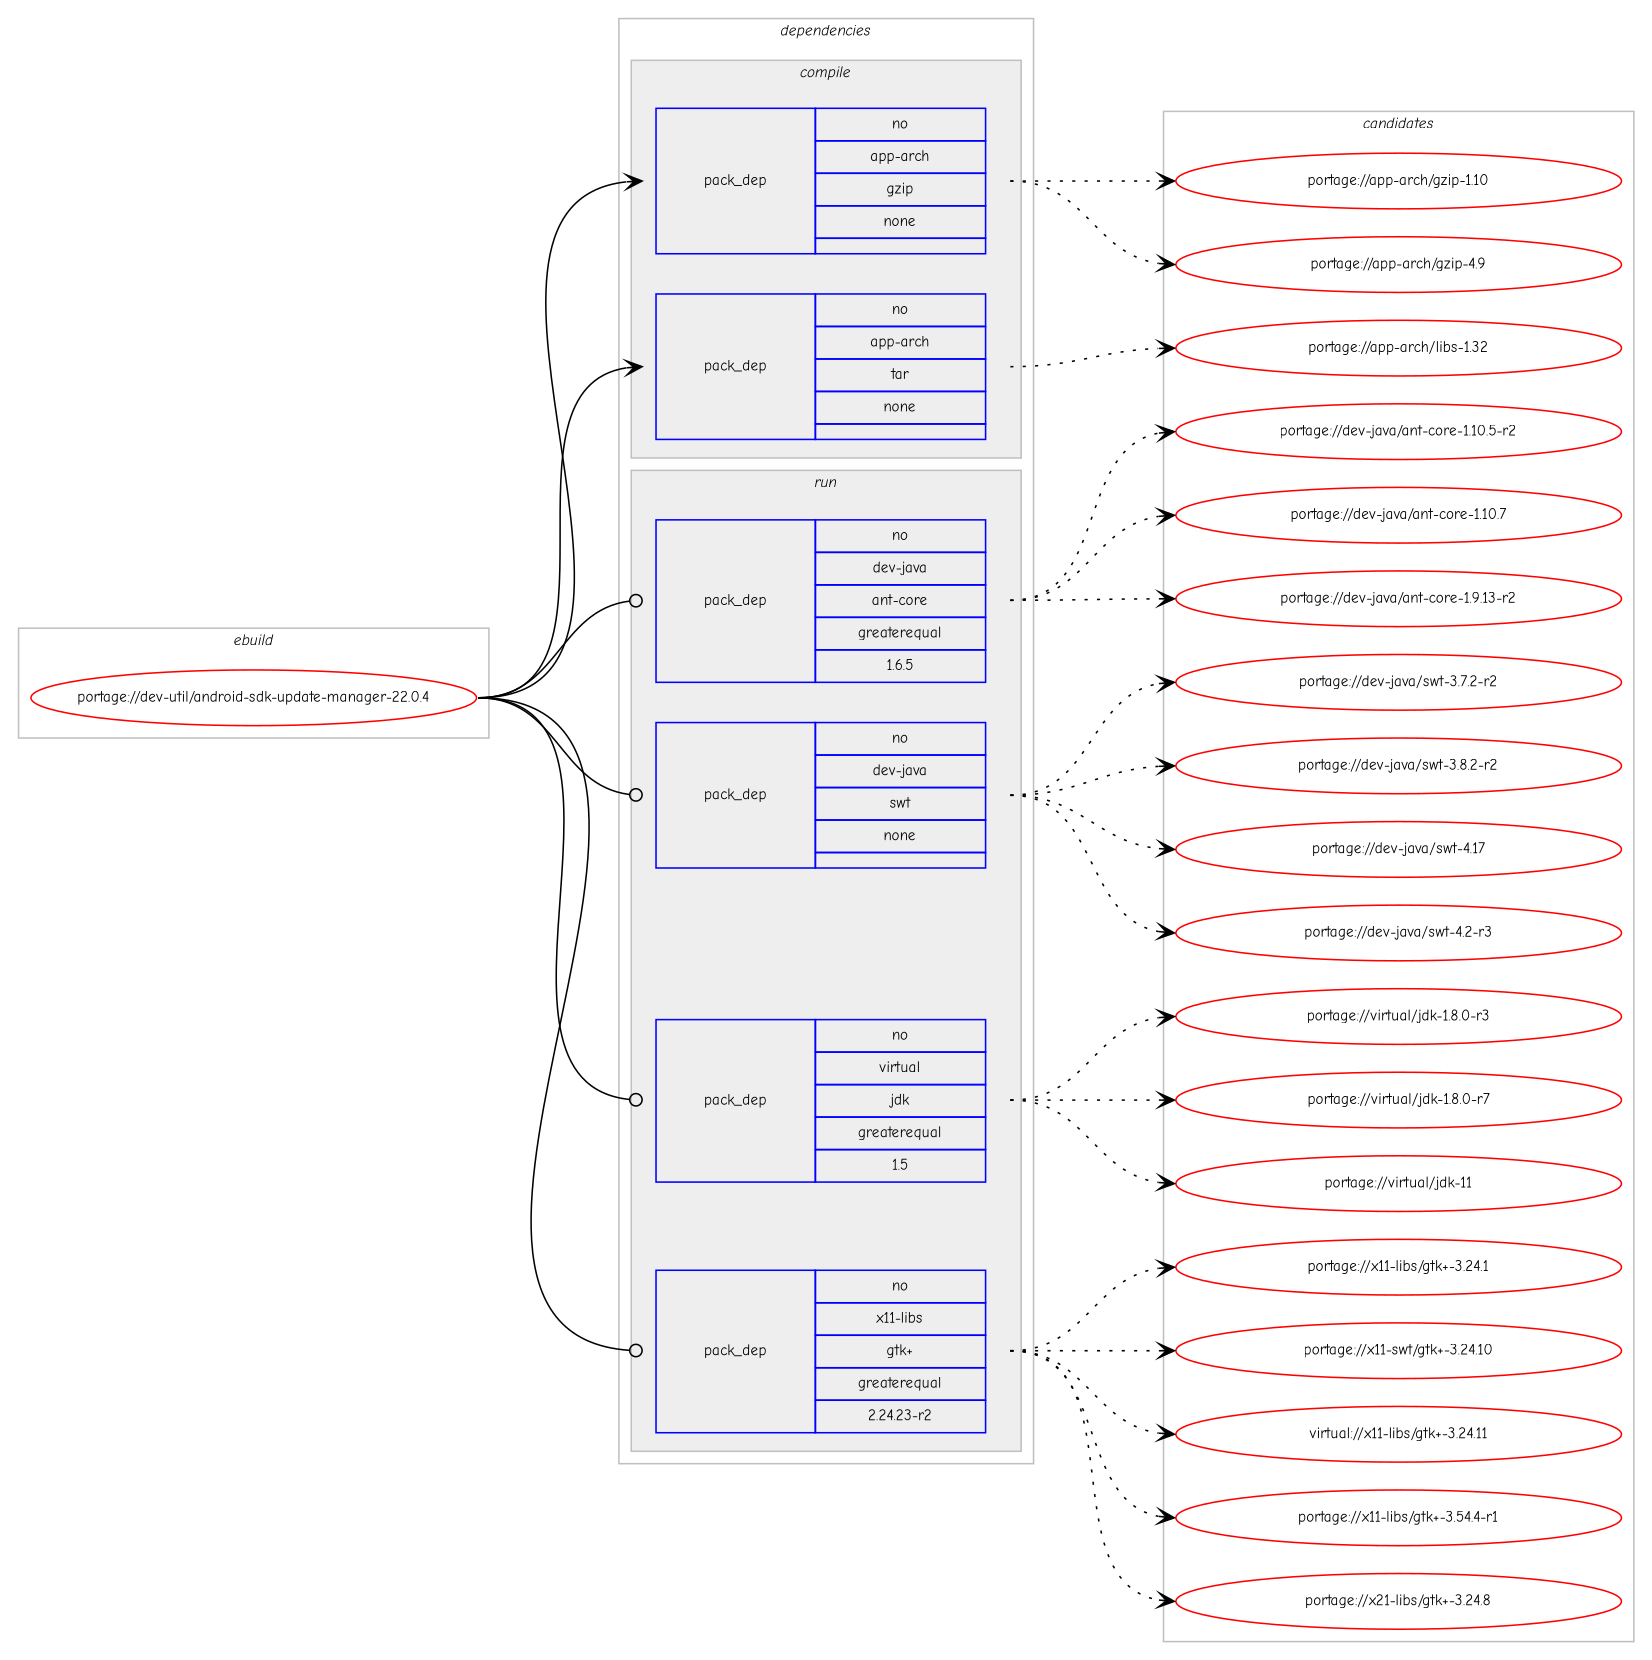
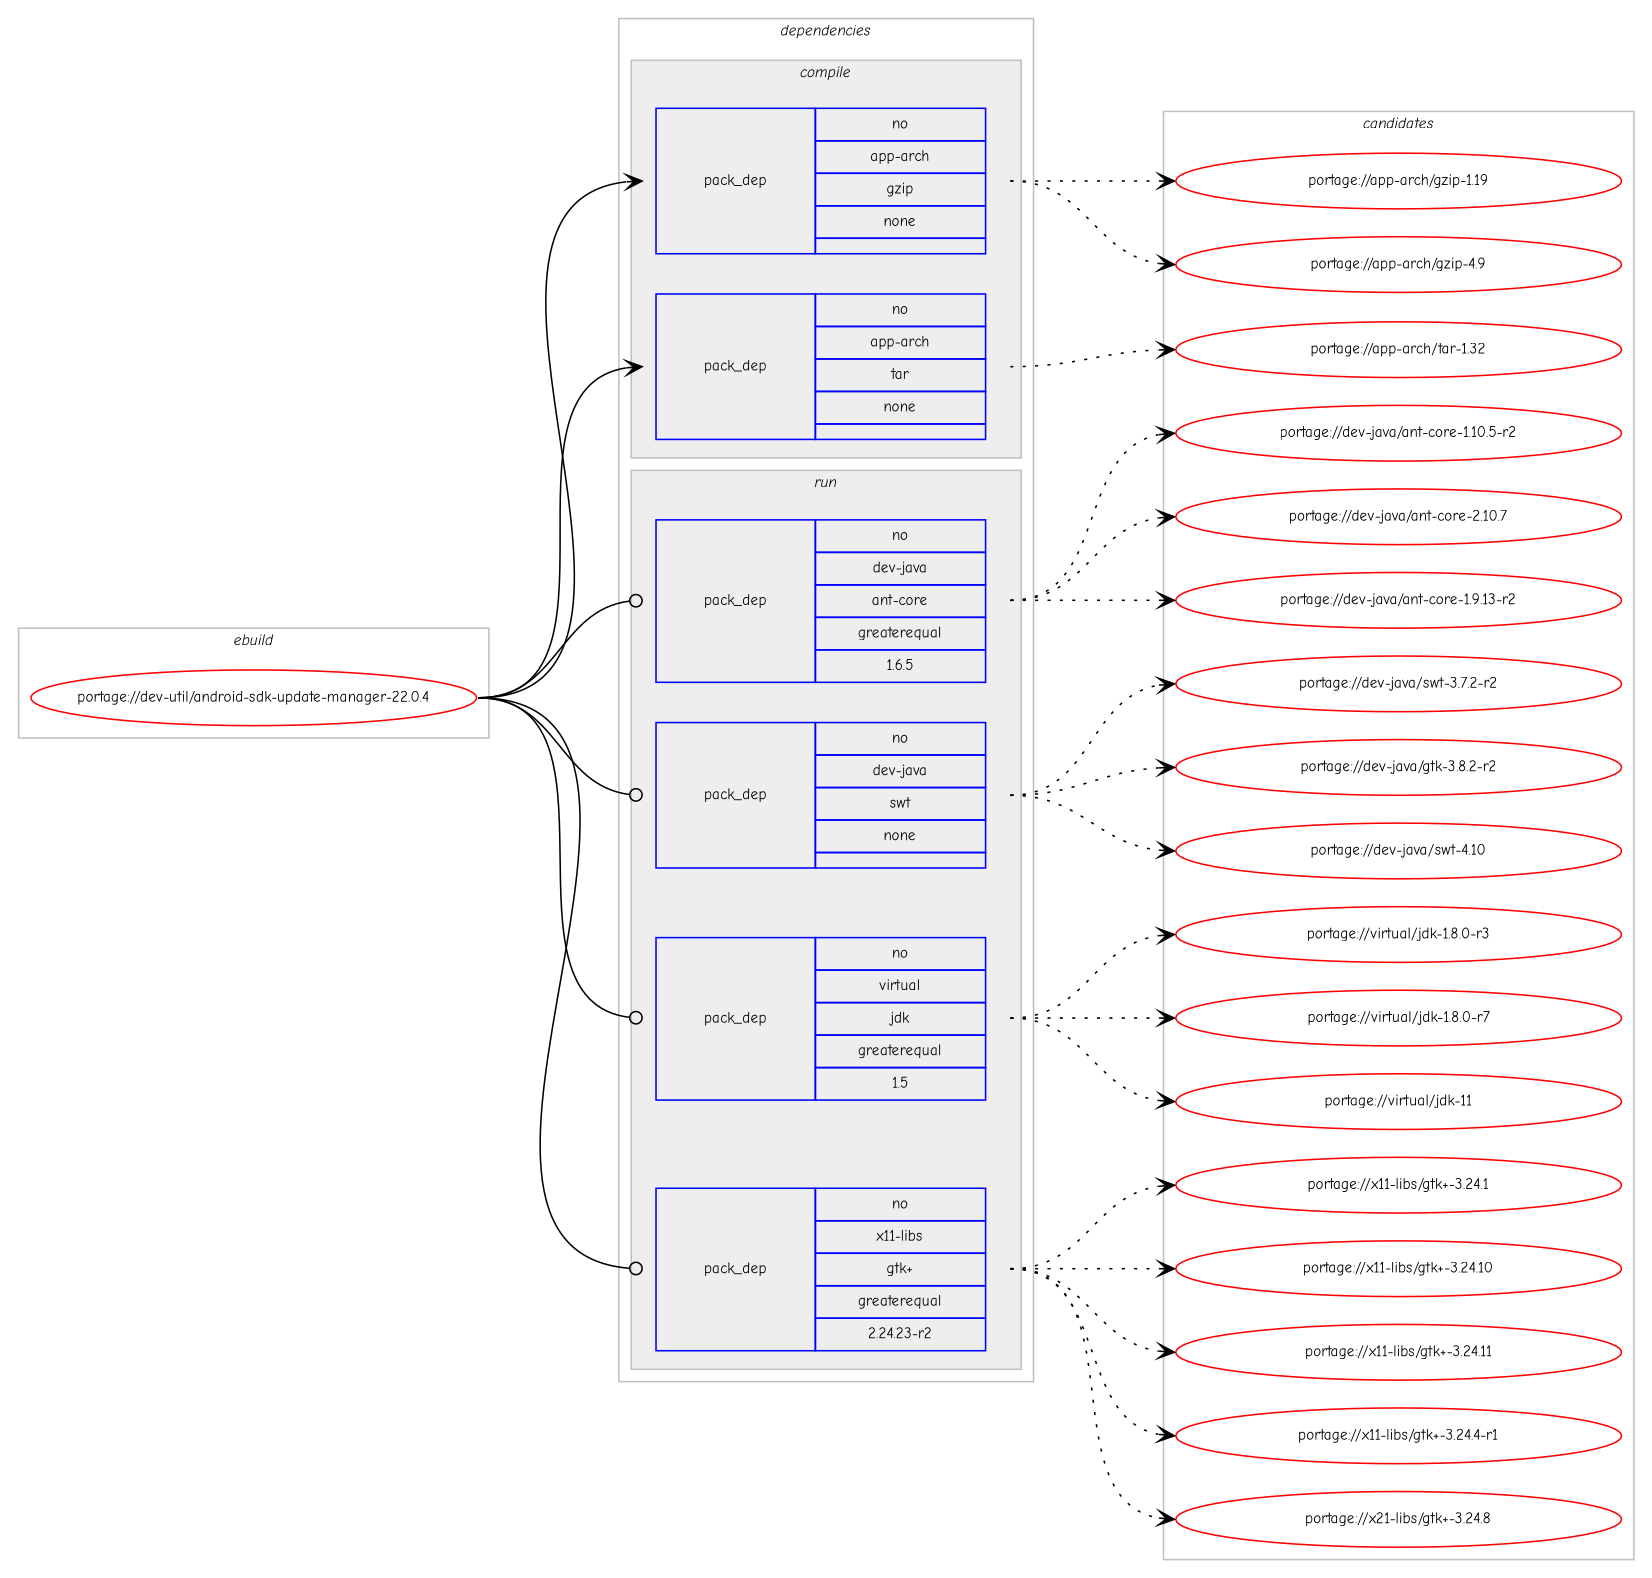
(1399, 181) -> (1399, 181)
(1399, 348) -> (1399, 350)
(1399, 515) -> (1399, 517)
(1399, 766) -> (1399, 767)
(1399, 849) -> (1399, 851)
(1399, 933) -> none
(1399, 1351) -> (1399, 1269)
(1399, 1434) -> (1399, 1352)
(1399, 1518) -> (1399, 1436)
